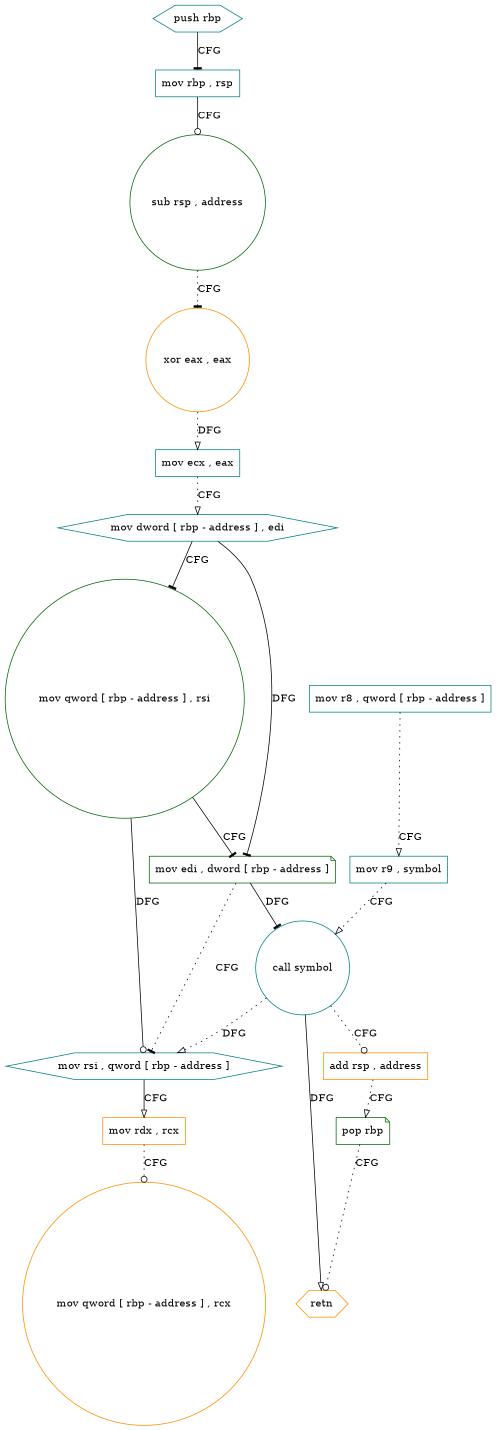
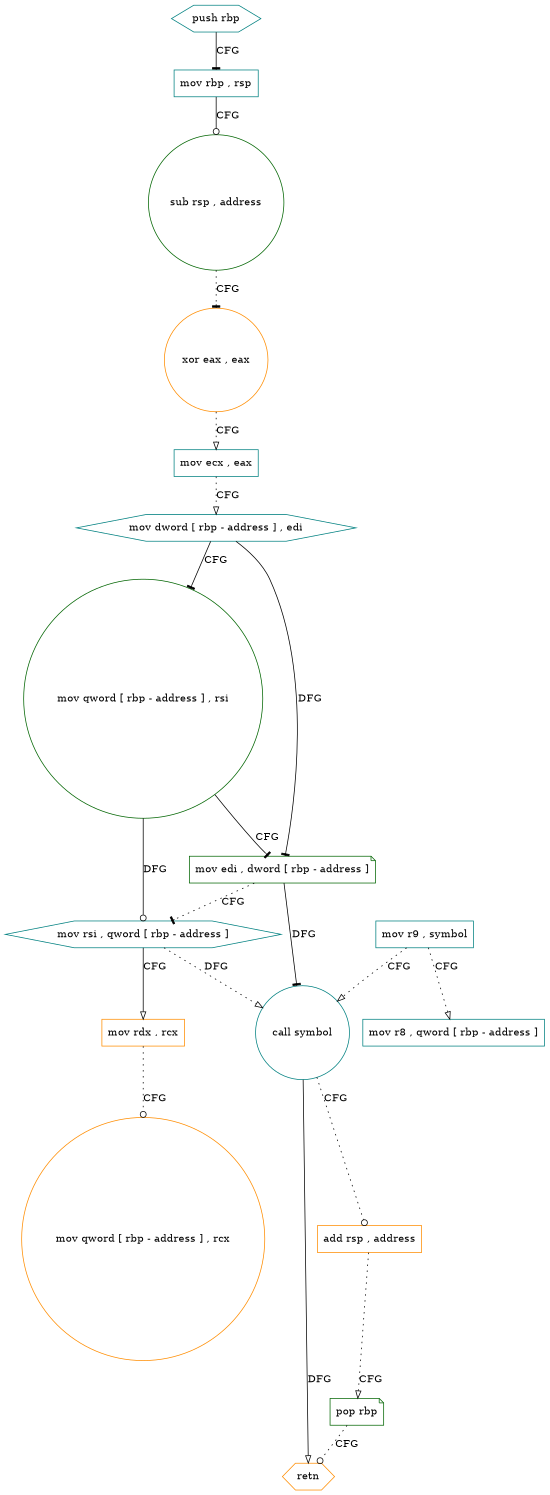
(210, 431) -> (228, 431)
(399, 780) -> (438, 980)
(227, 1026) -> (210, 976)
